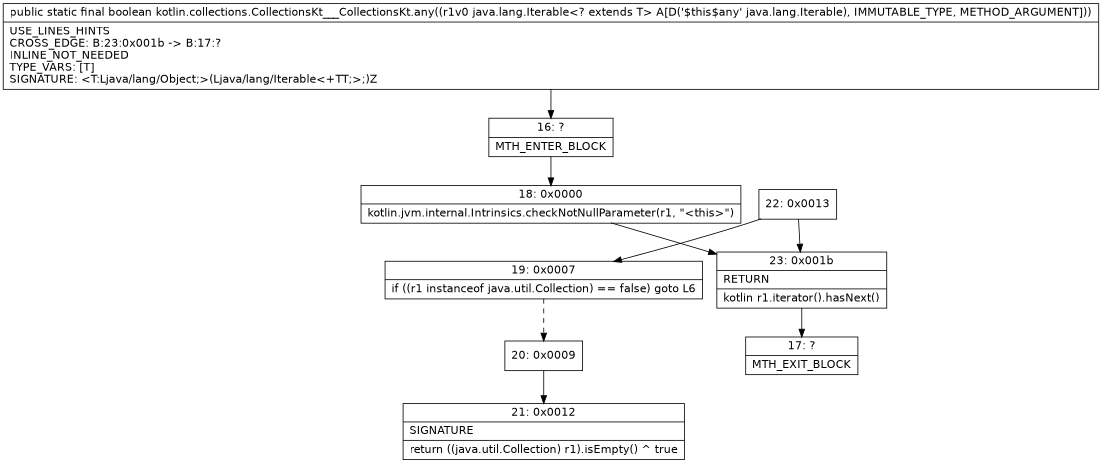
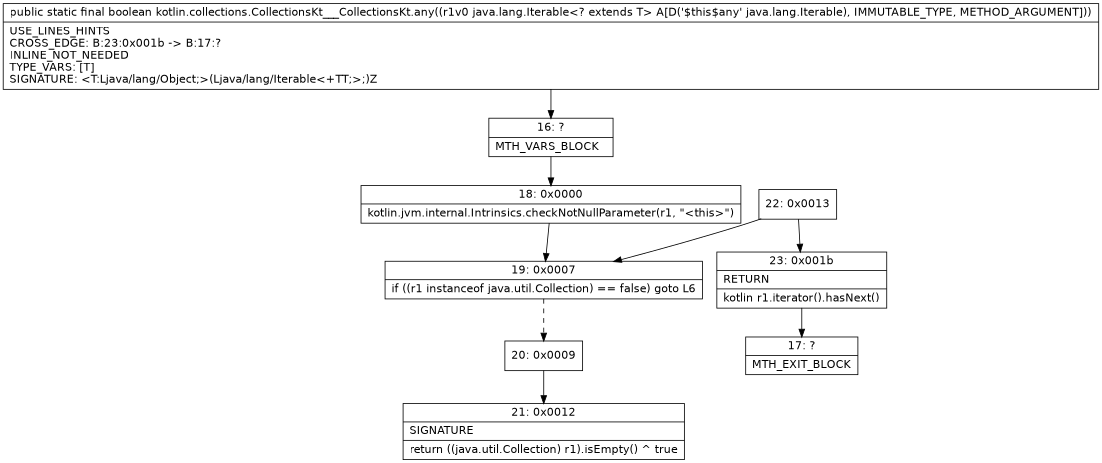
(551, 147) -> (547, 147)
(660, 237) -> (548, 238)
